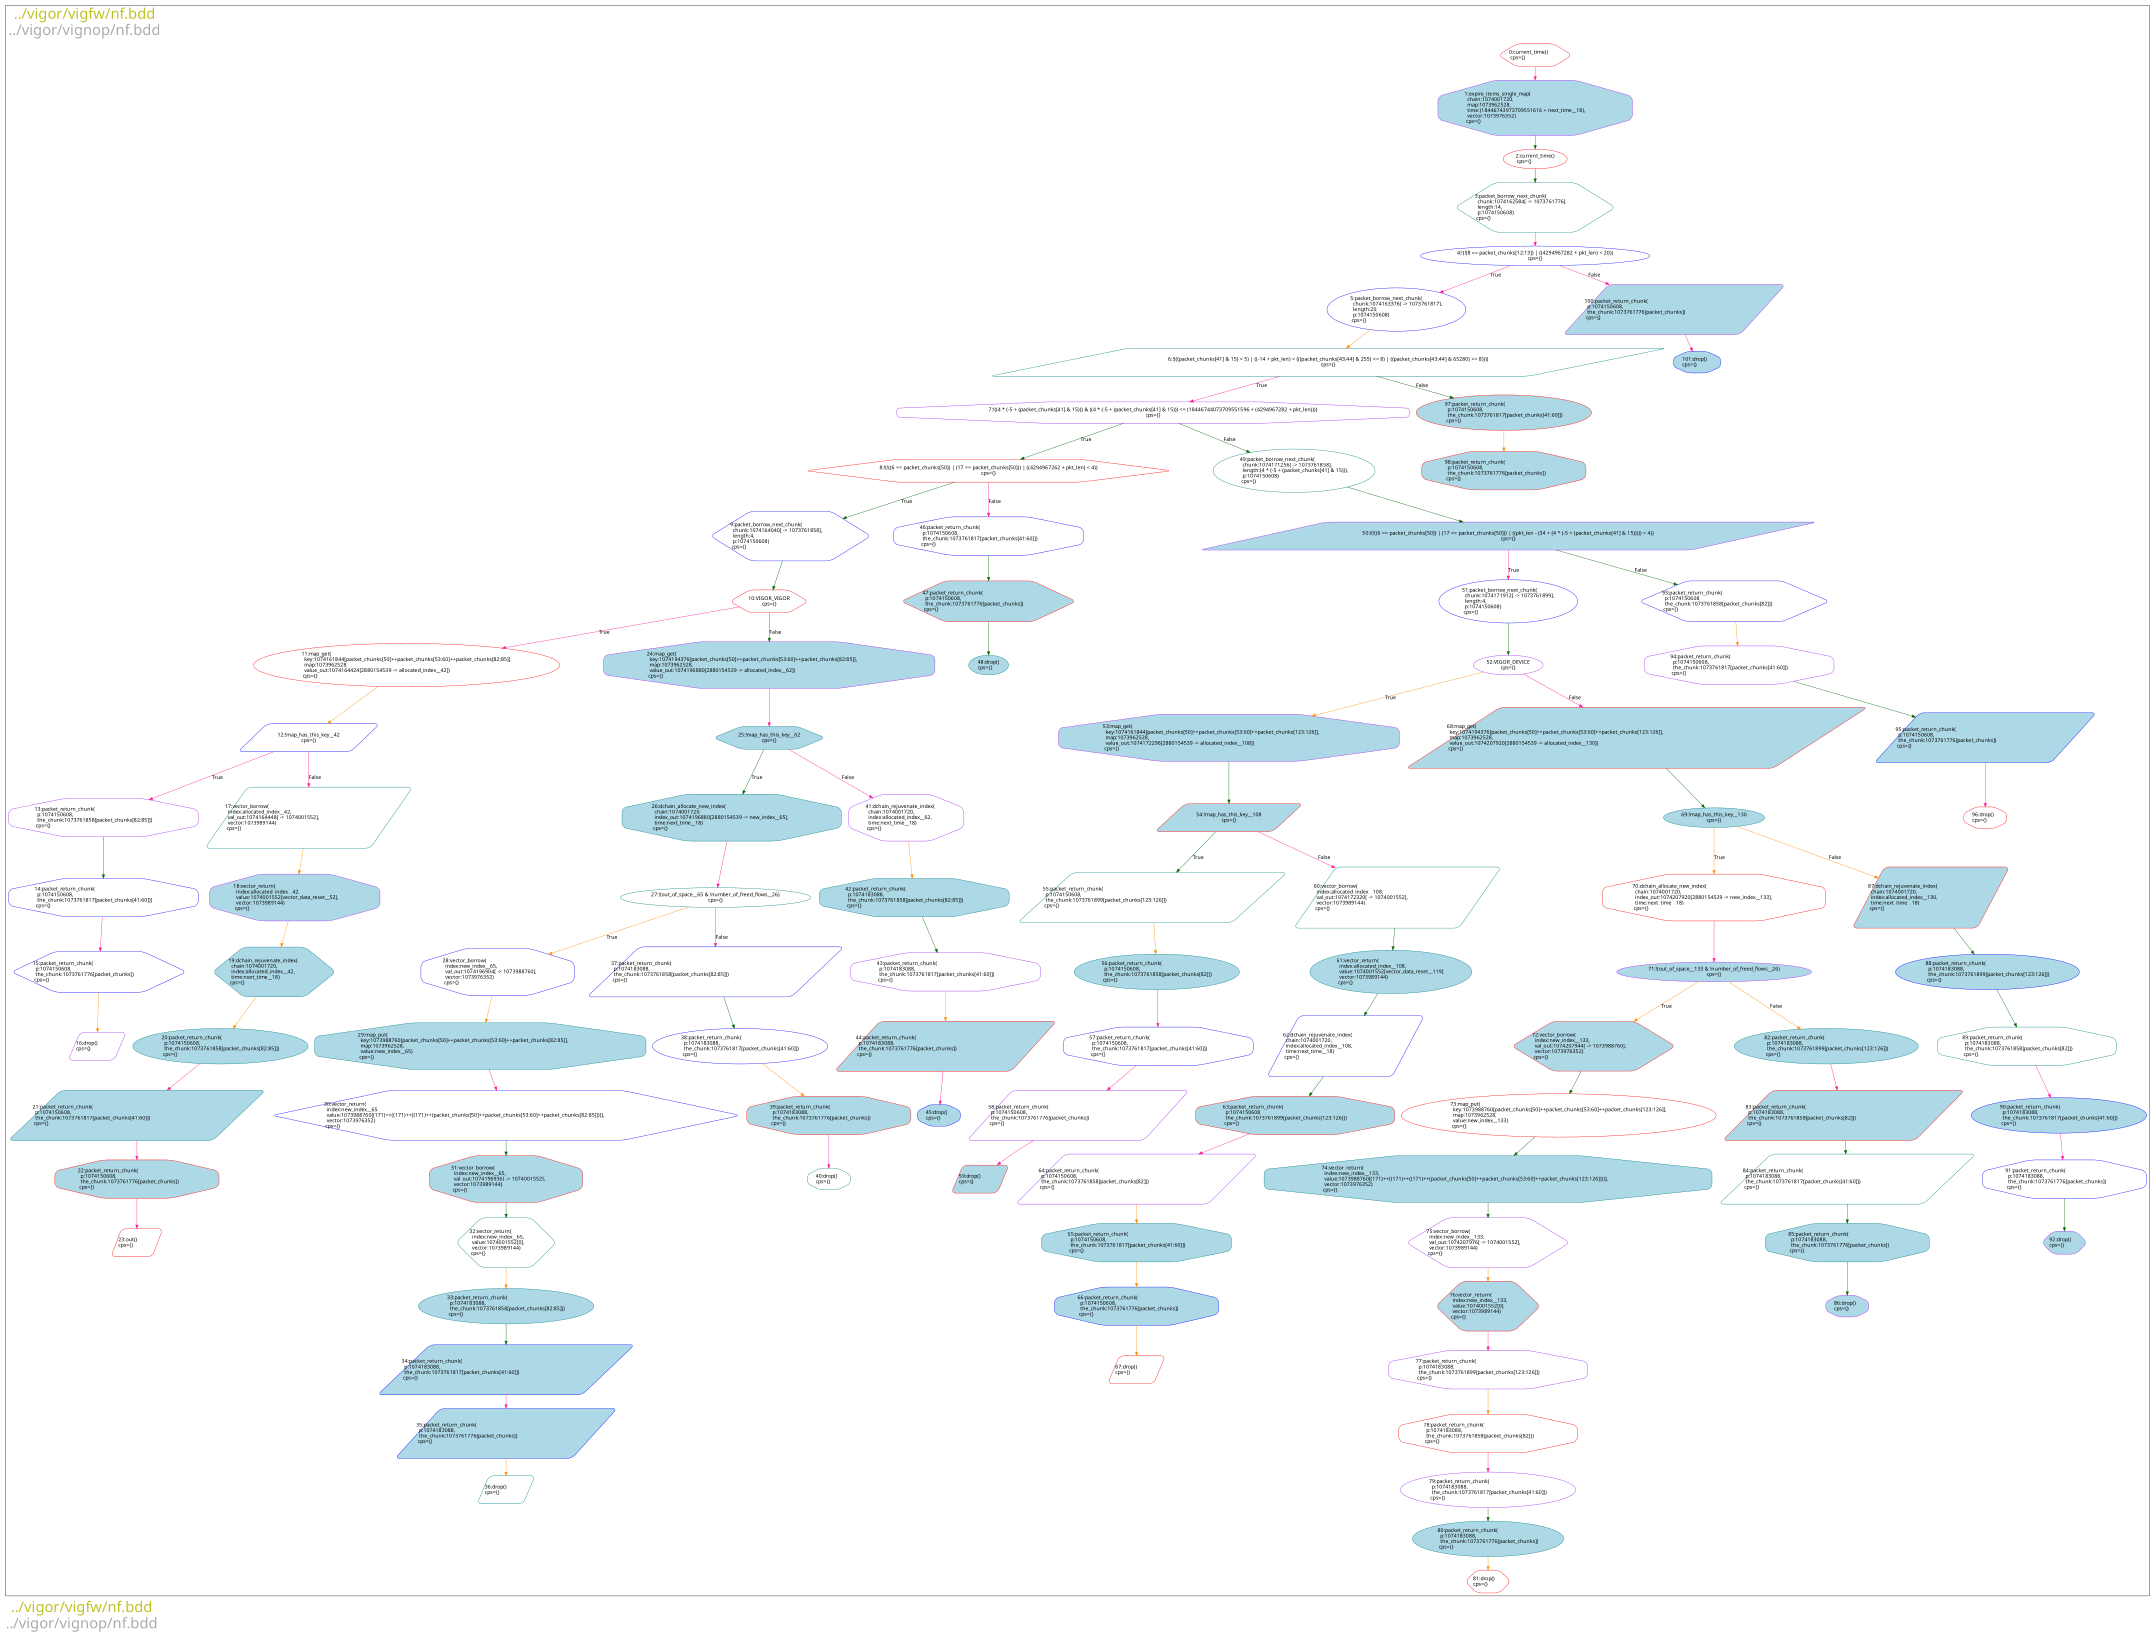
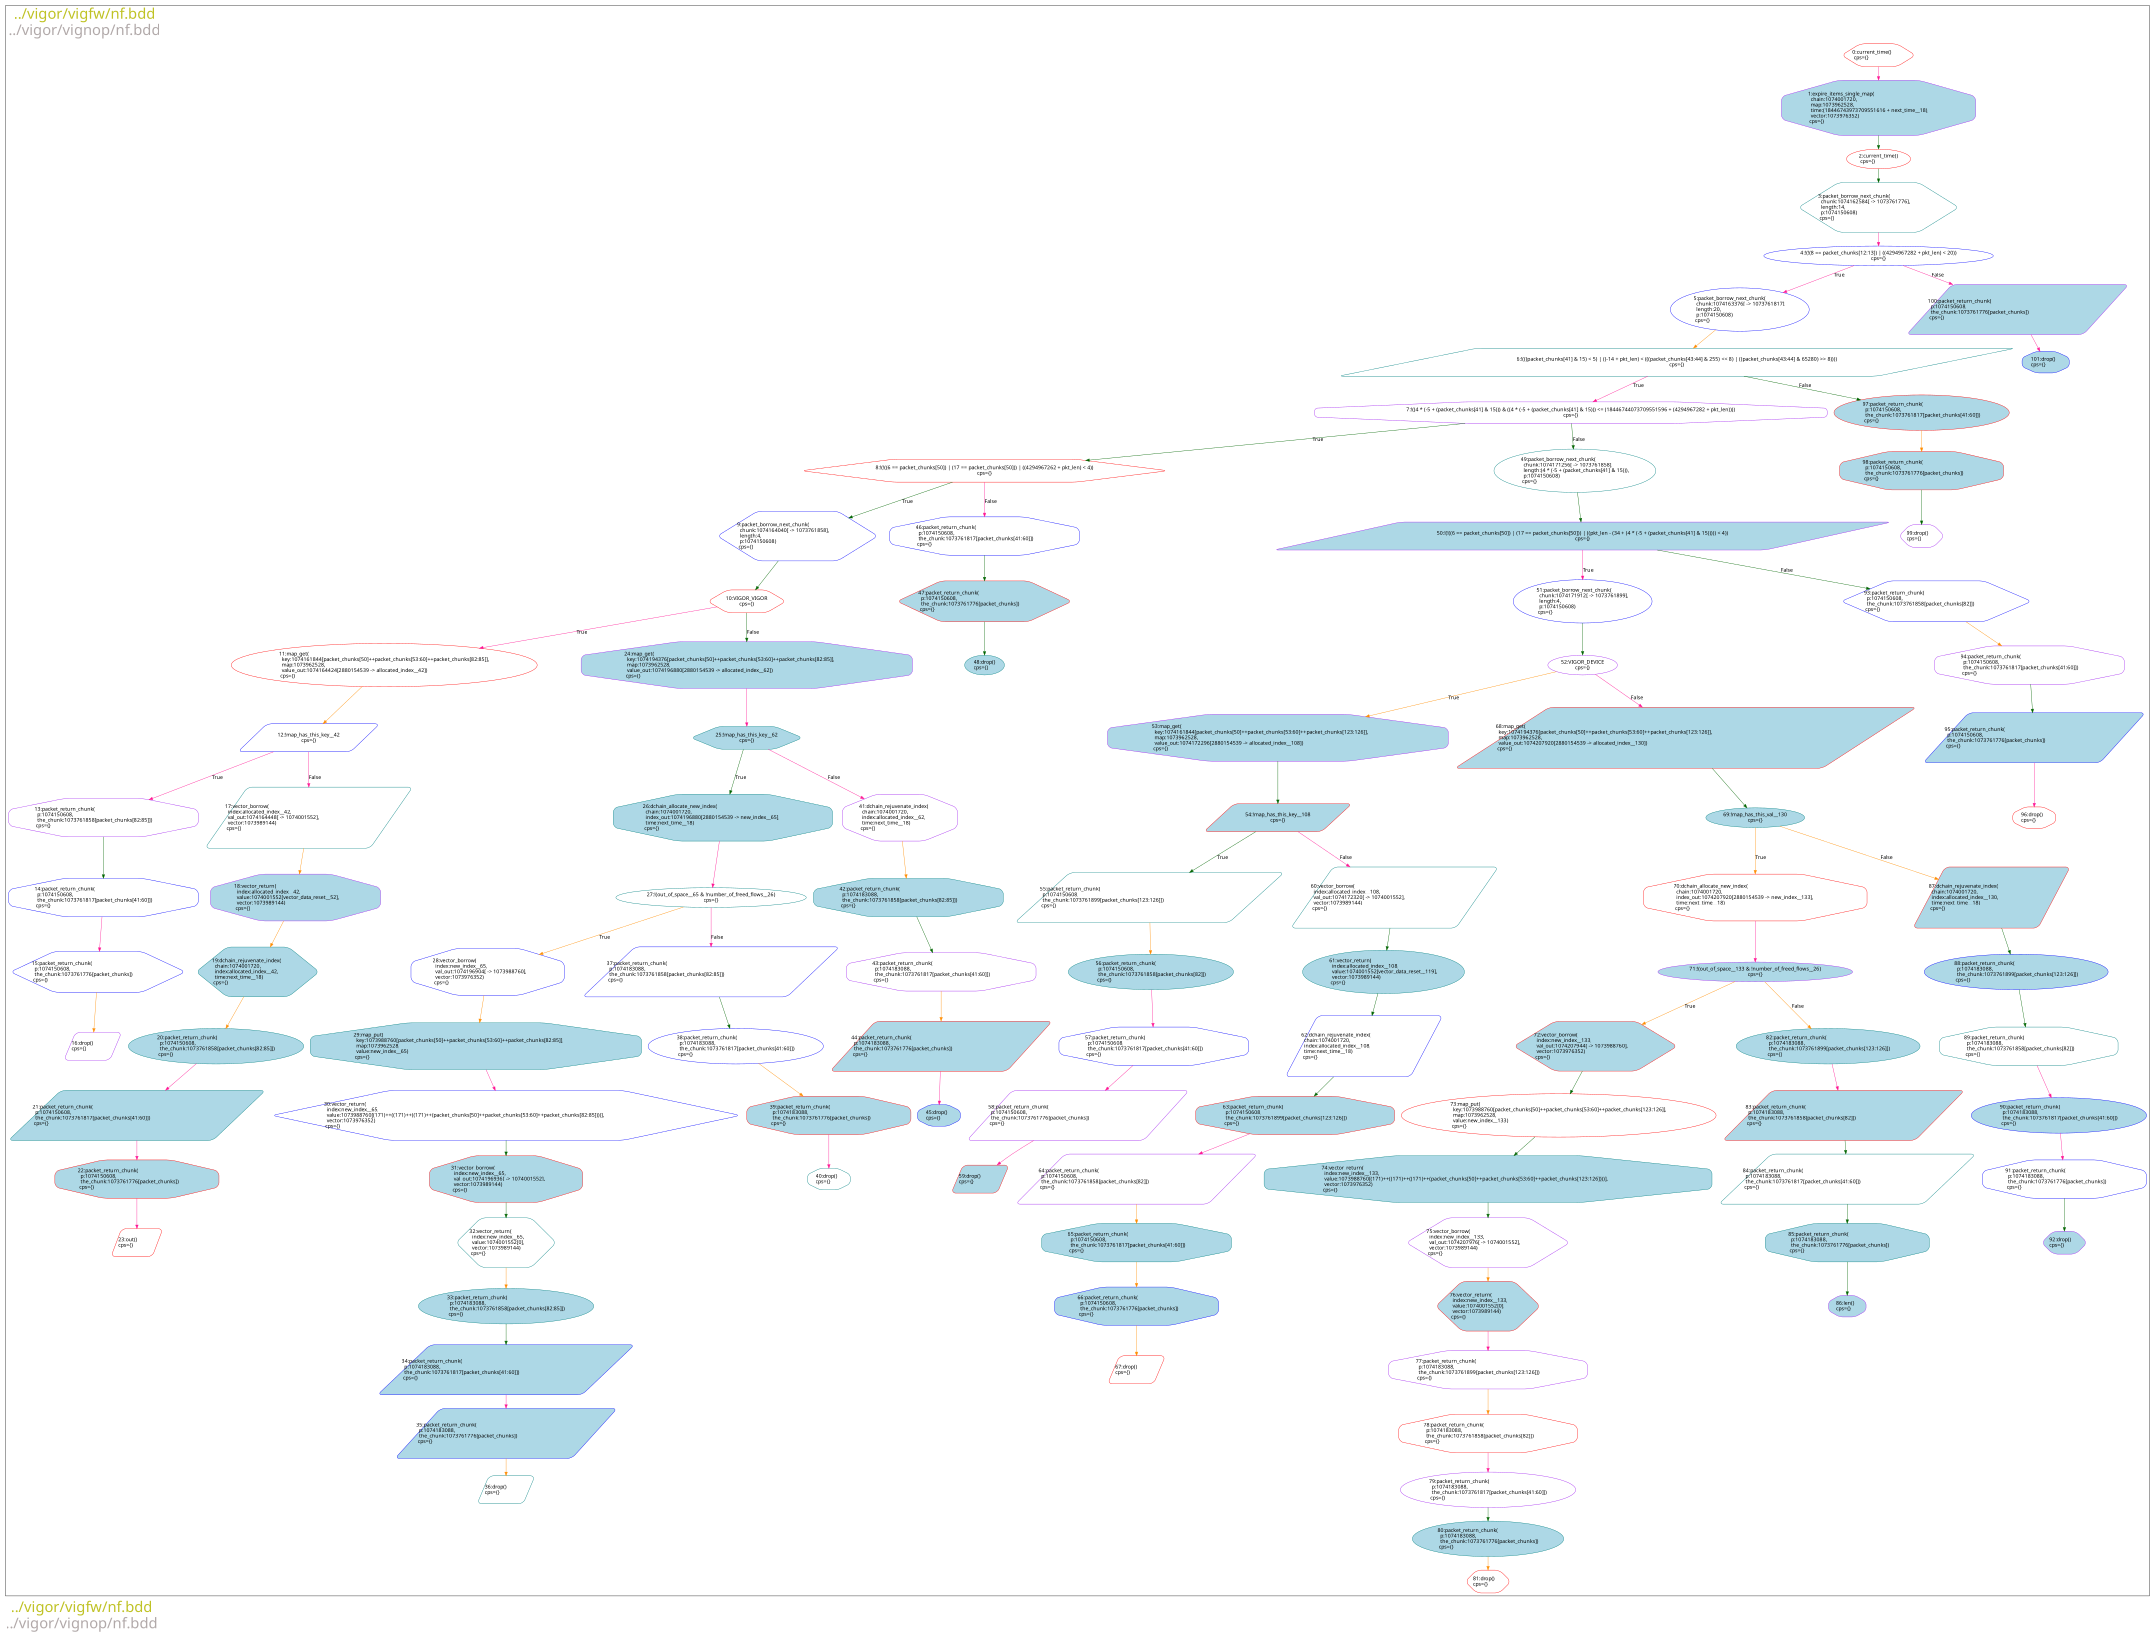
none -> (1922, 536)
(1714, 818) -> (1755, 818)
(1847, 1306) -> (1847, 1306)
